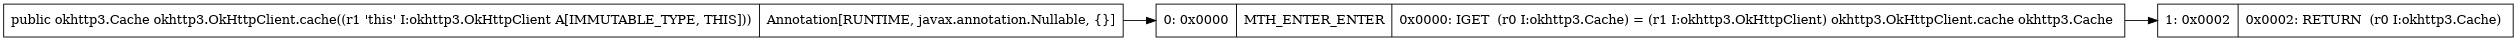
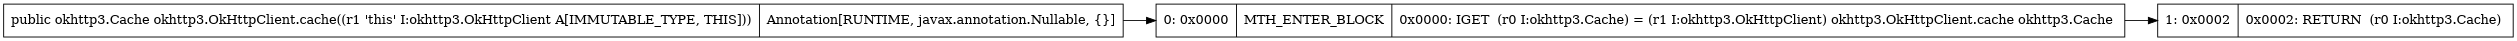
(1314, 20) -> (1314, 20)
